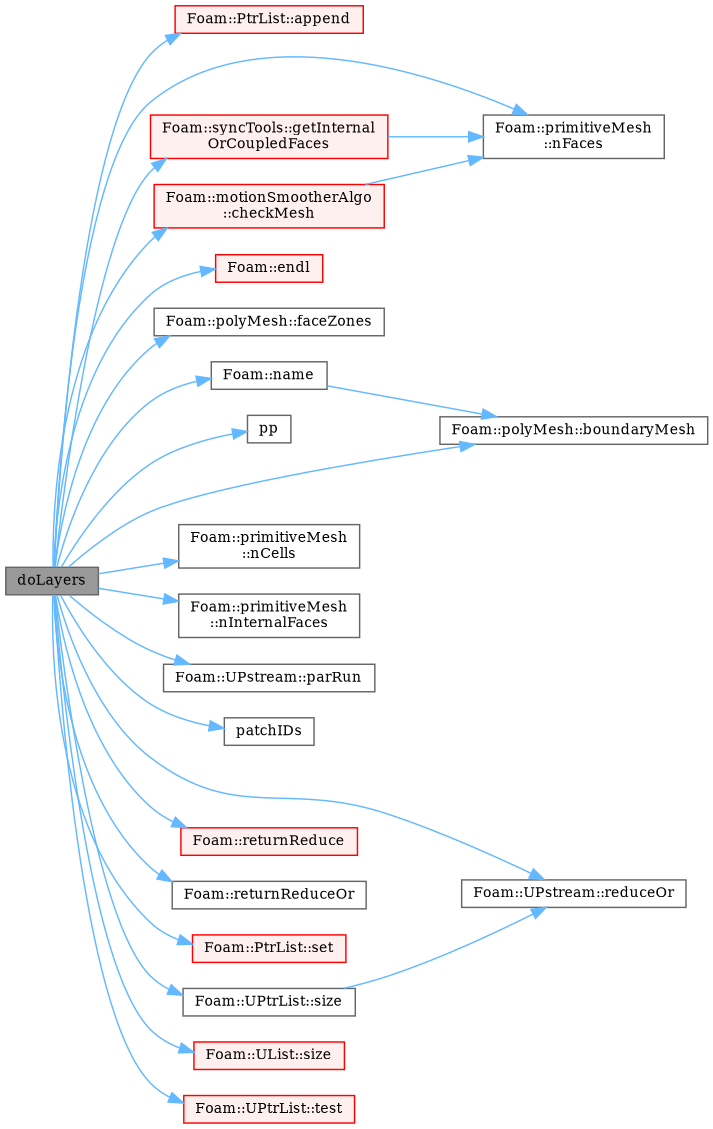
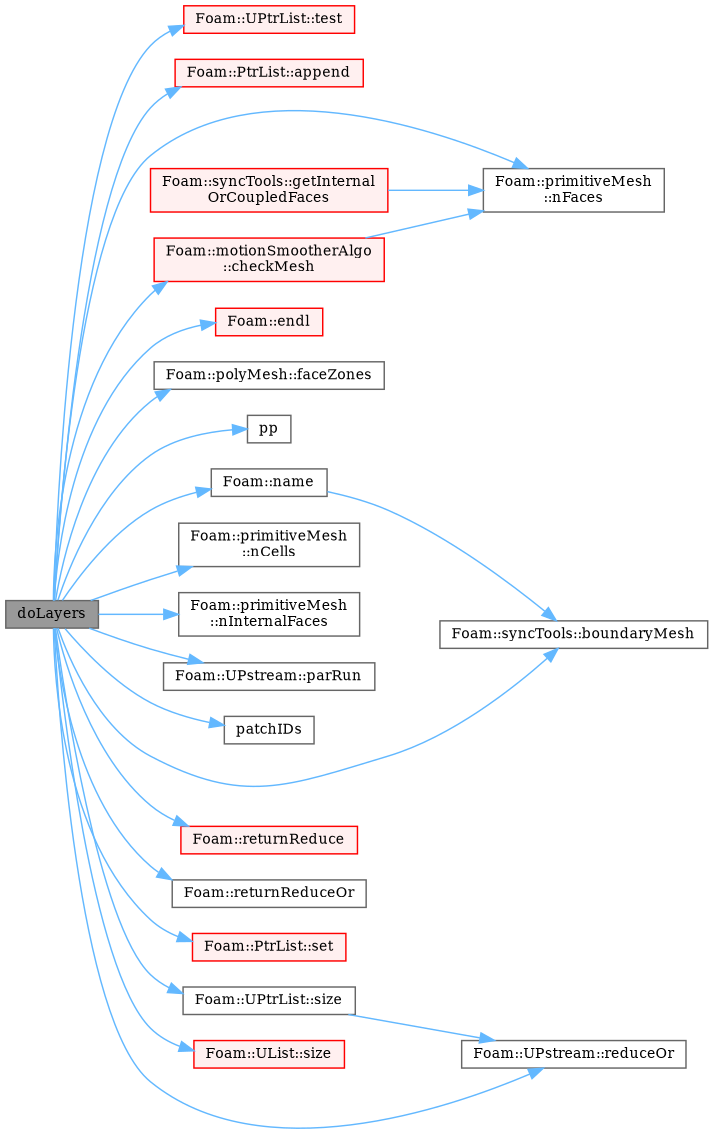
(102, 290) -> none
(574, 431) -> (574, 635)
